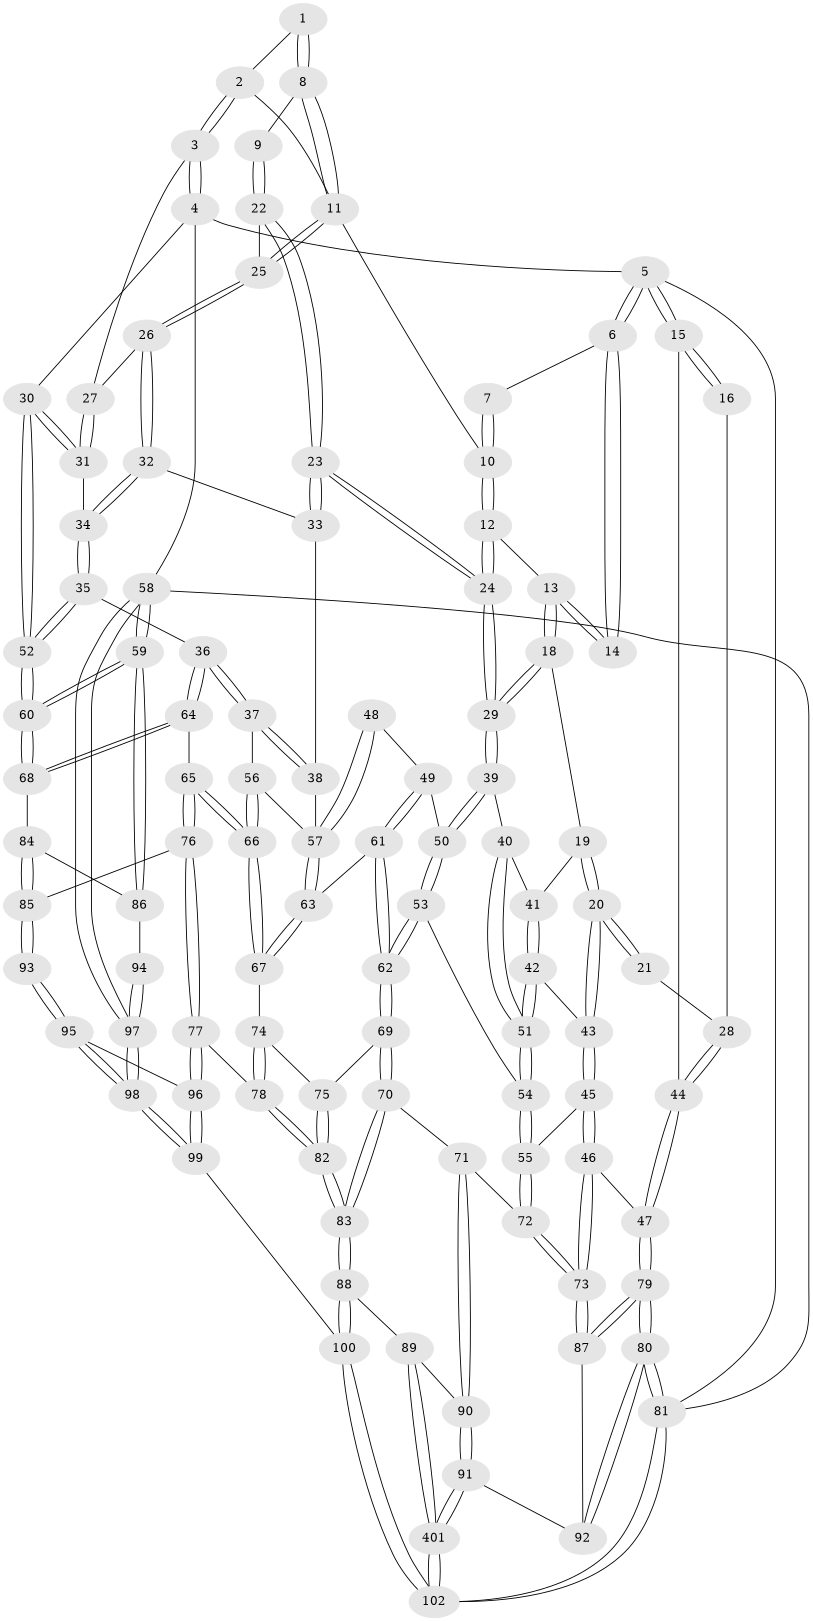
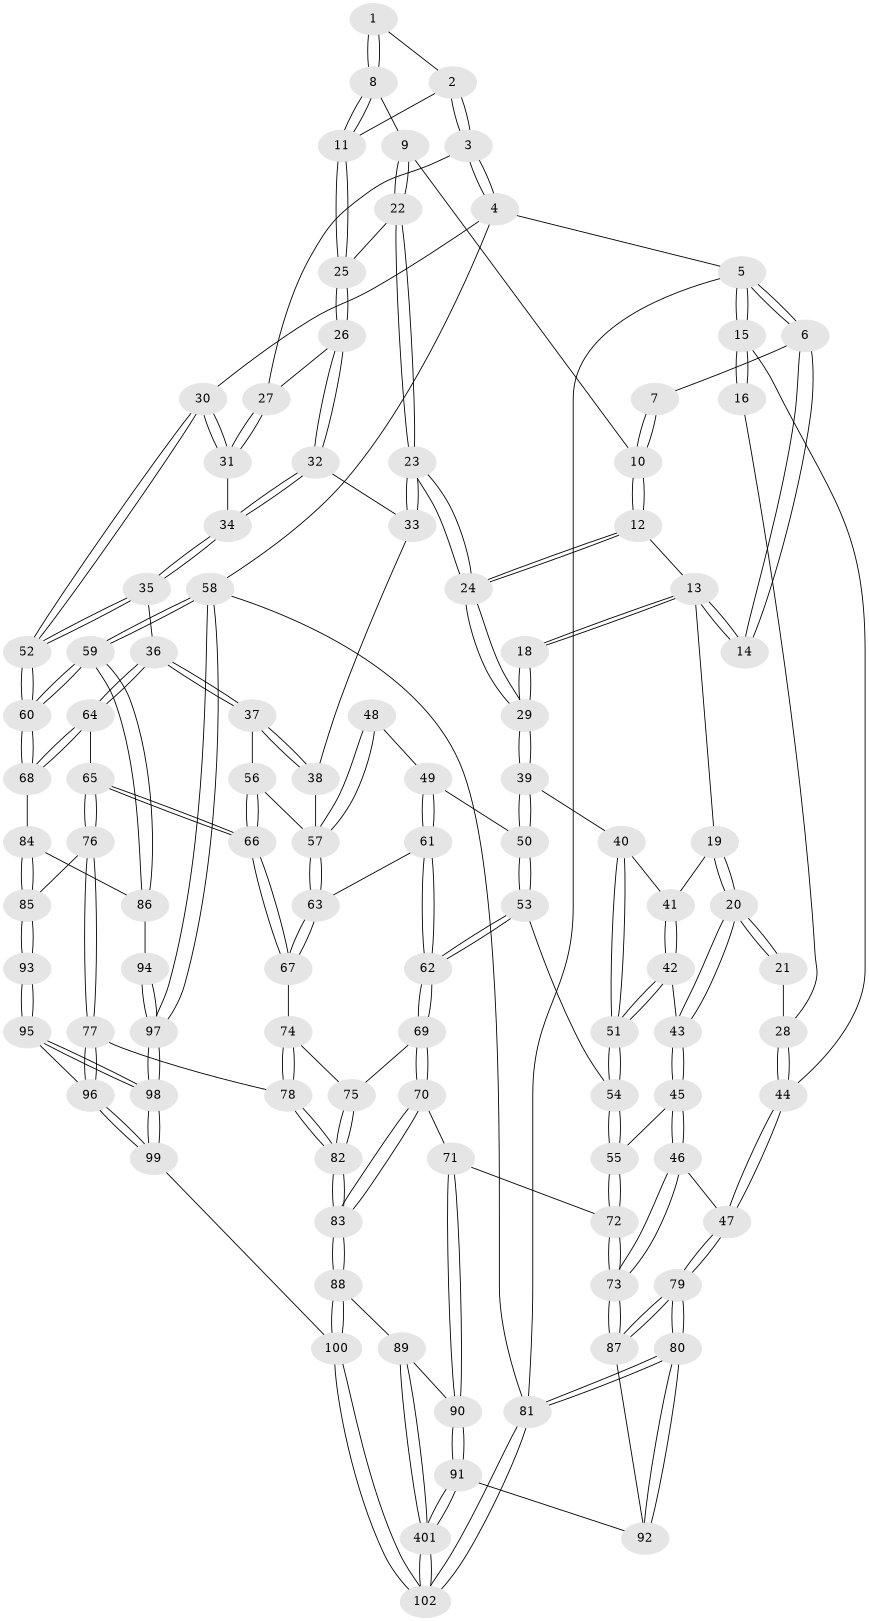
(409, 337) -> (522, 304)
(566, 747) -> (705, 716)
